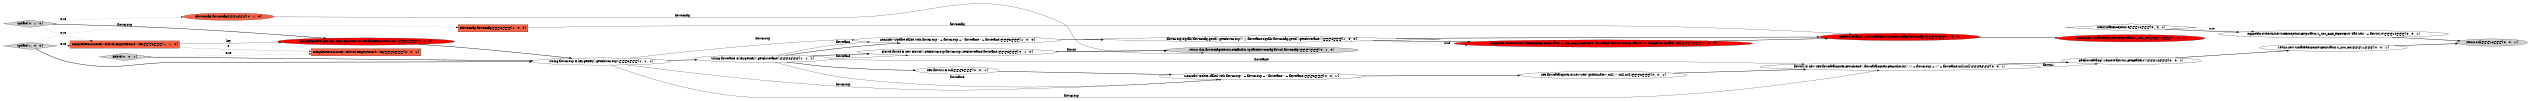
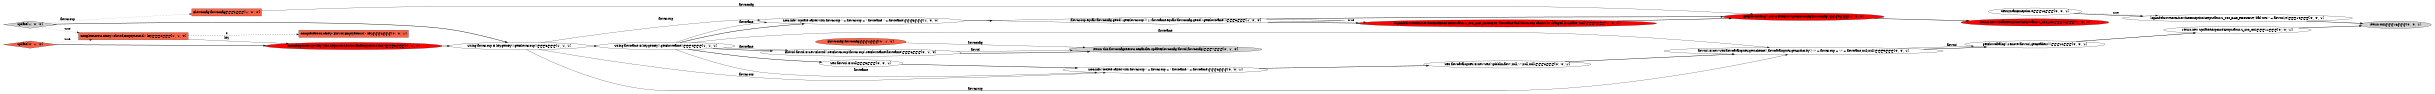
(113, 19) -> none
(30, 24) -> (30, 45)
(2131, 28) -> (2035, 12)
(125, 57) -> none
